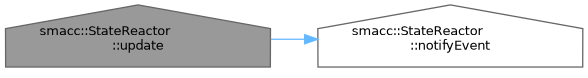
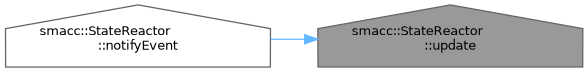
(288, 39) -> (288, 39)
